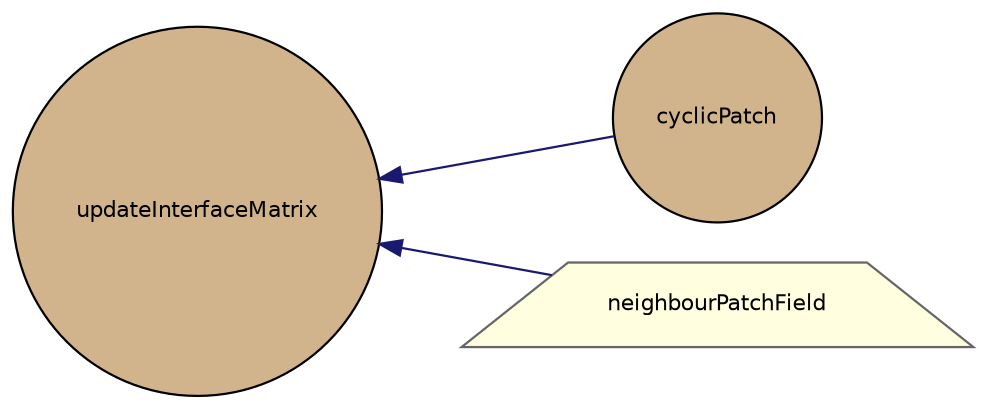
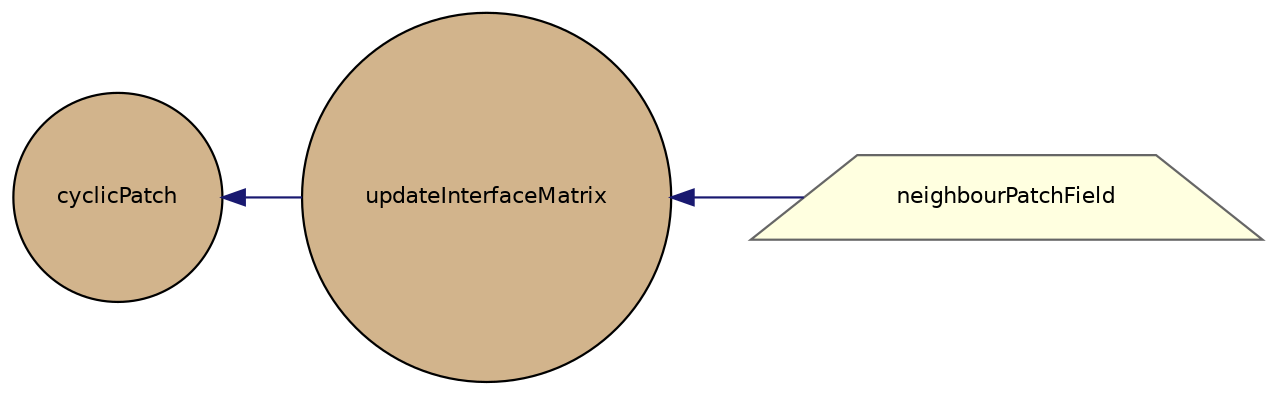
(508, 155) -> (274, 197)
